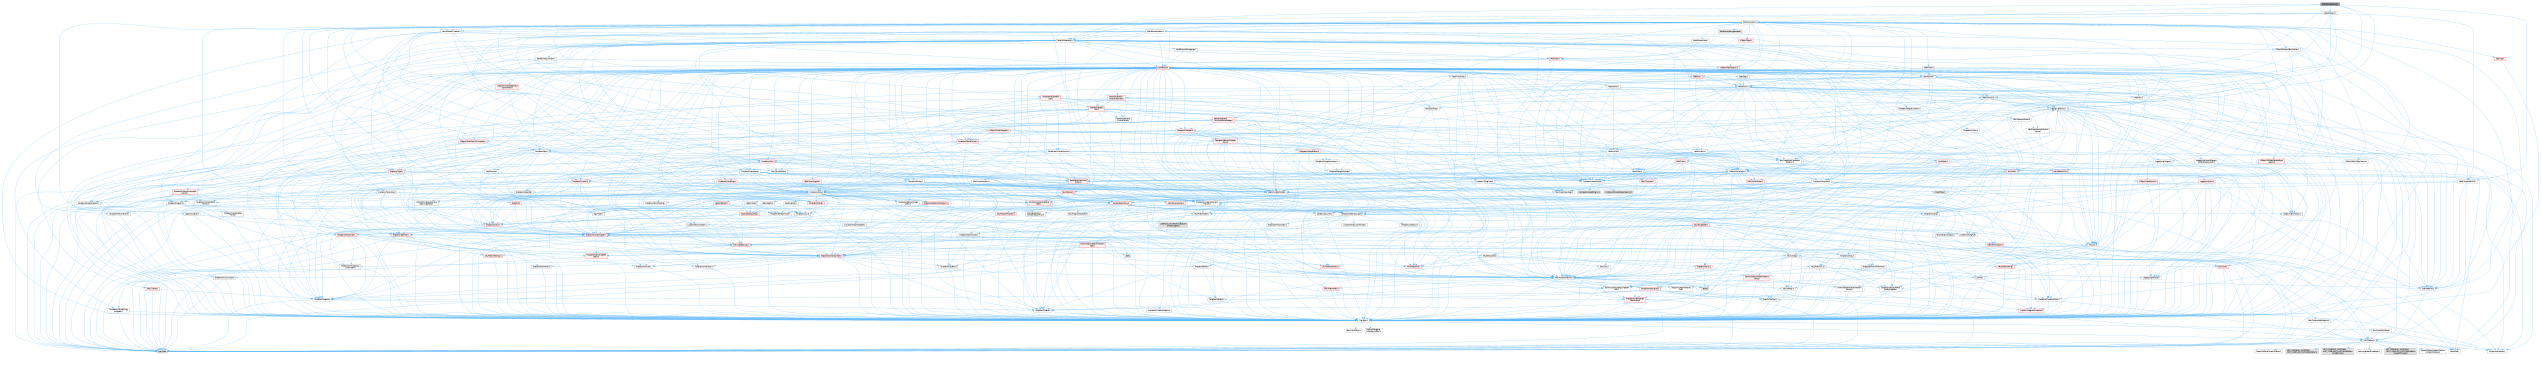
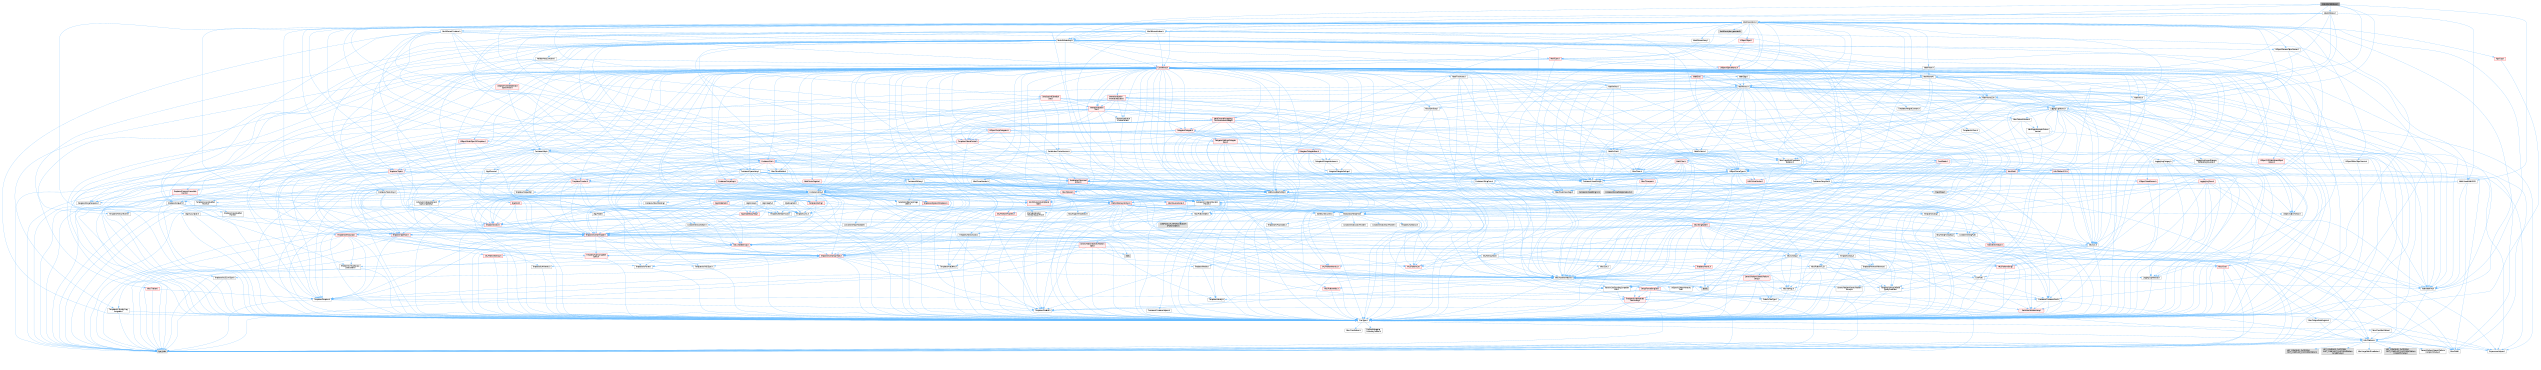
(1186, 50) -> none
(2040, 115) -> (2040, 114)
(1224, 120) -> (1224, 120)
(1121, 203) -> (1121, 203)
(1352, 214) -> (1352, 214)
none -> (1384, 225)
(1083, 236) -> (1412, 261)
(1690, 262) -> (1814, 248)
(2031, 311) -> (2031, 311)
(2269, 351) -> none
